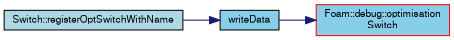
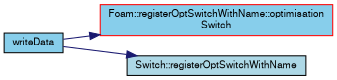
(196, 20) -> (95, 50)
(383, 20) -> (216, 20)
